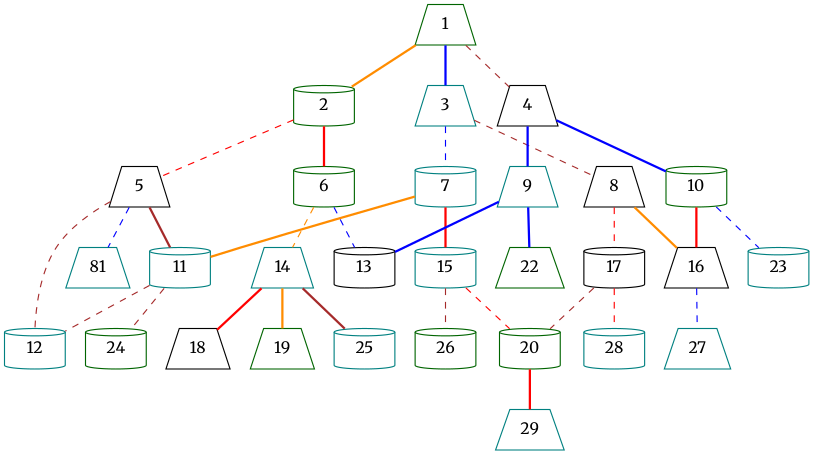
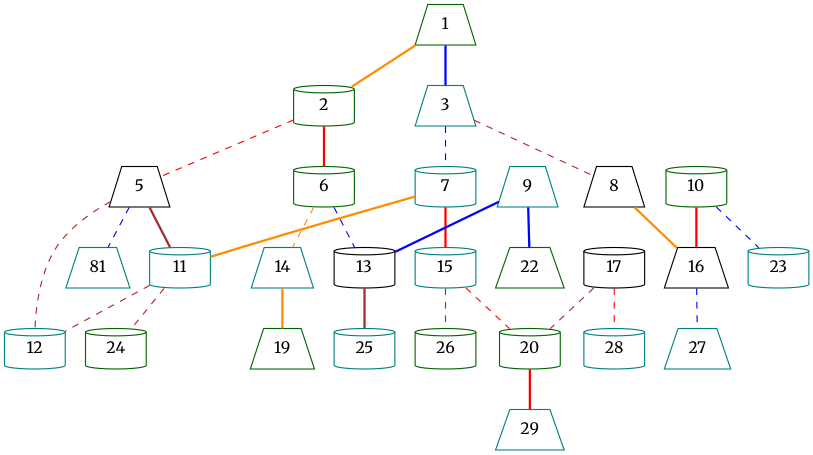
(528, 106) -> none
(614, 227) -> none
(324, 308) -> (364, 308)
(198, 349) -> none
